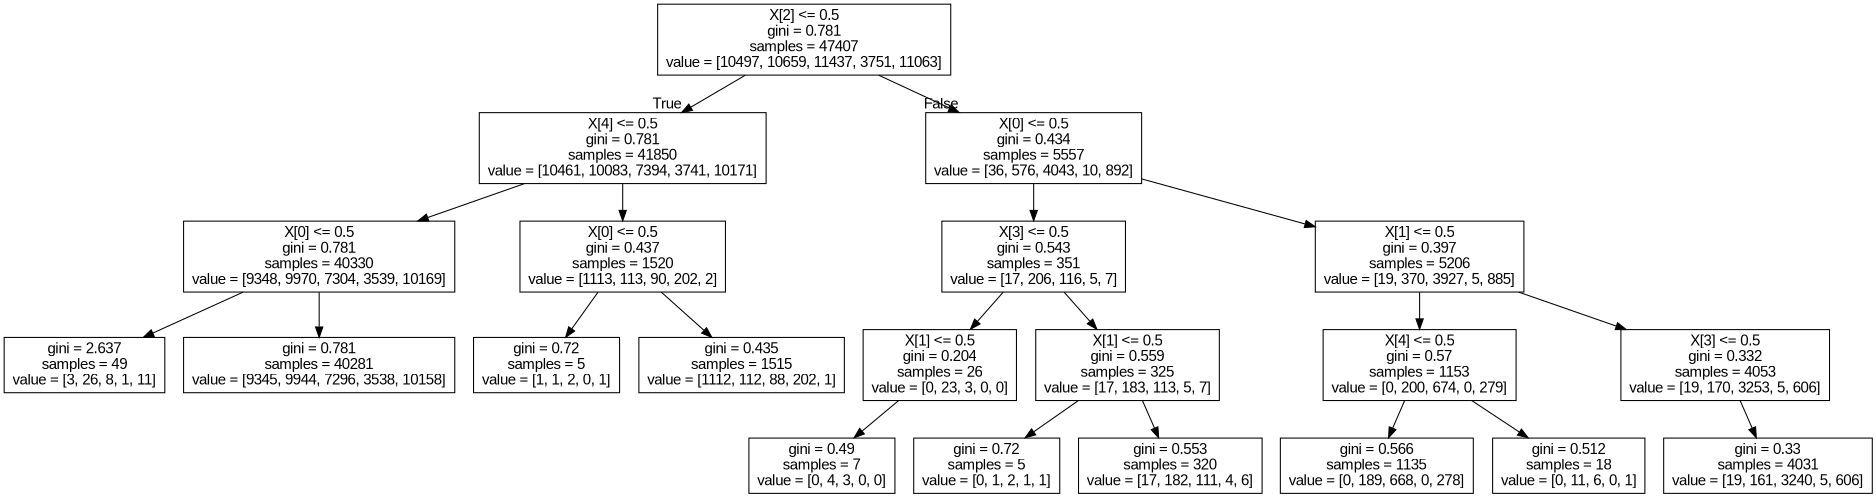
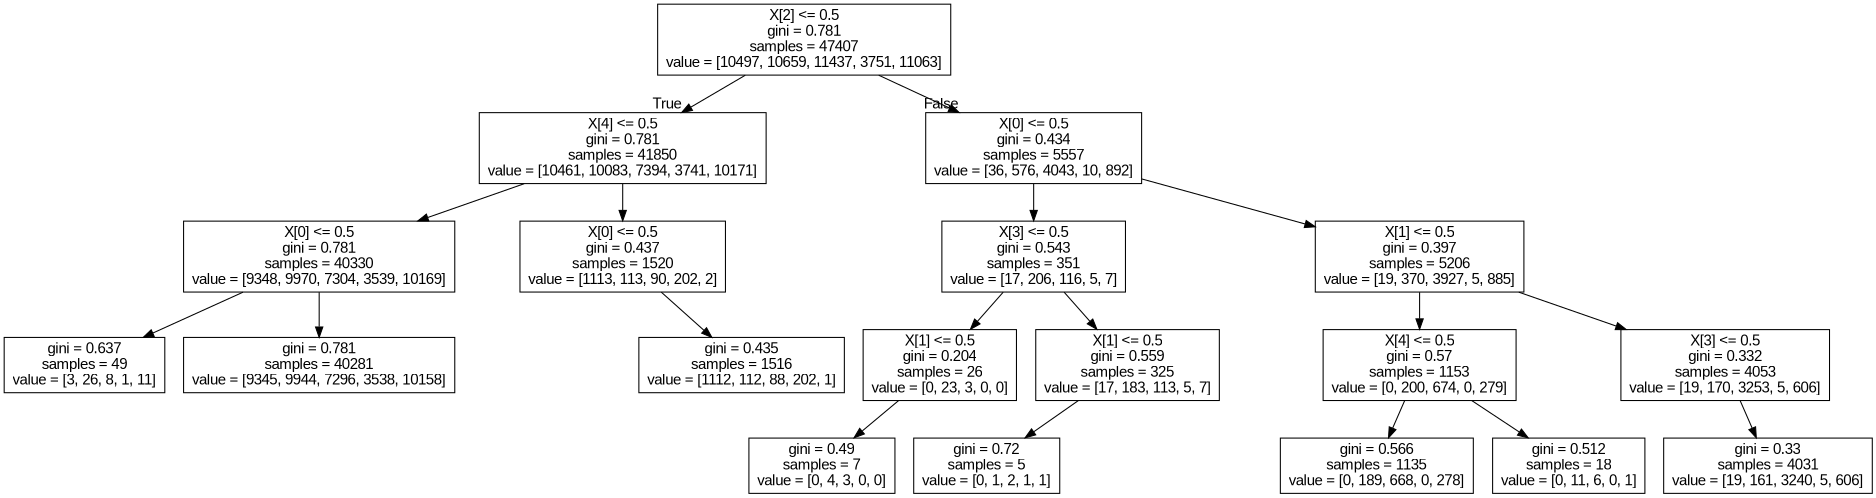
(84, 365) -> (84, 365)
(547, 365) -> none
(742, 365) -> (742, 365)
(1170, 466) -> none
